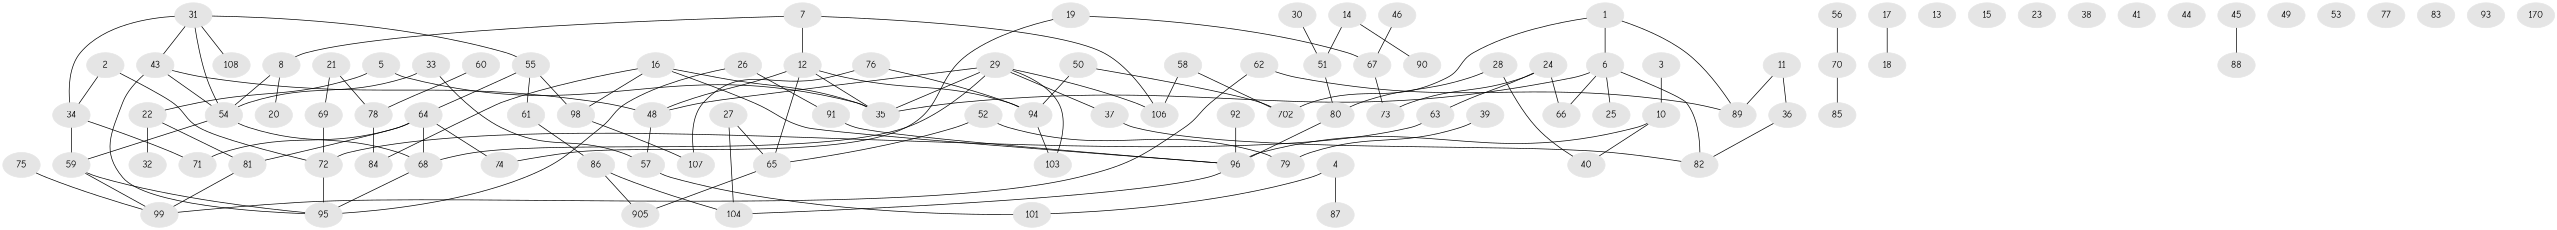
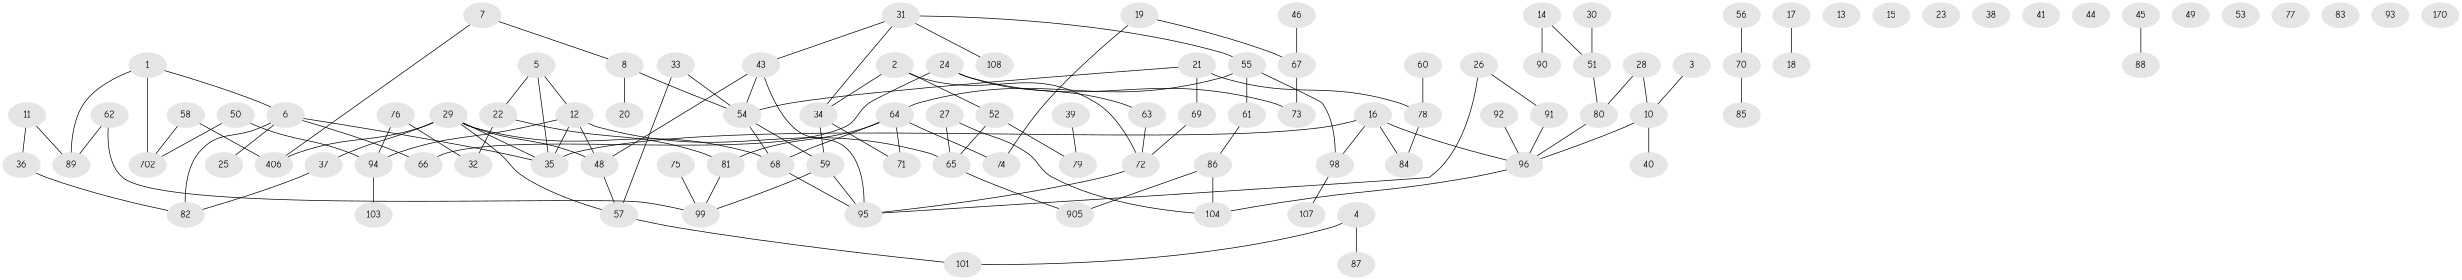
(803, 40) -> (555, 90)
(203, 66) -> (926, 88)
(782, 81) -> (426, 134)
none -> (946, 91)
(1058, 103) -> (525, 178)
(1159, 115) -> (274, 165)
(1532, 122) -> (1645, 90)
